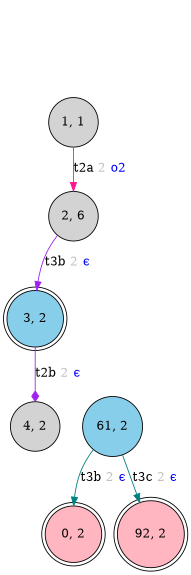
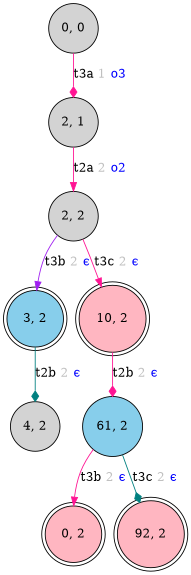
none -> (73, 28)
(73, 122) -> (73, 122)
(73, 216) -> (73, 216)
none -> (113, 319)
(35, 369) -> (35, 369)
(81, 472) -> (81, 472)
(130, 475) -> (130, 475)
